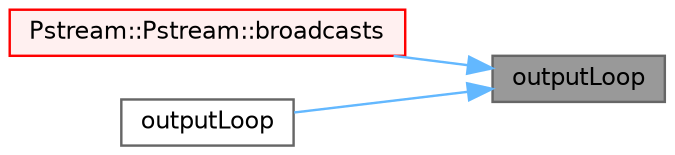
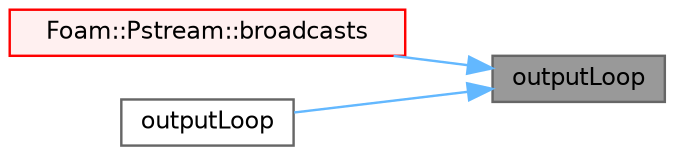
(207, 33) -> (207, 33)
